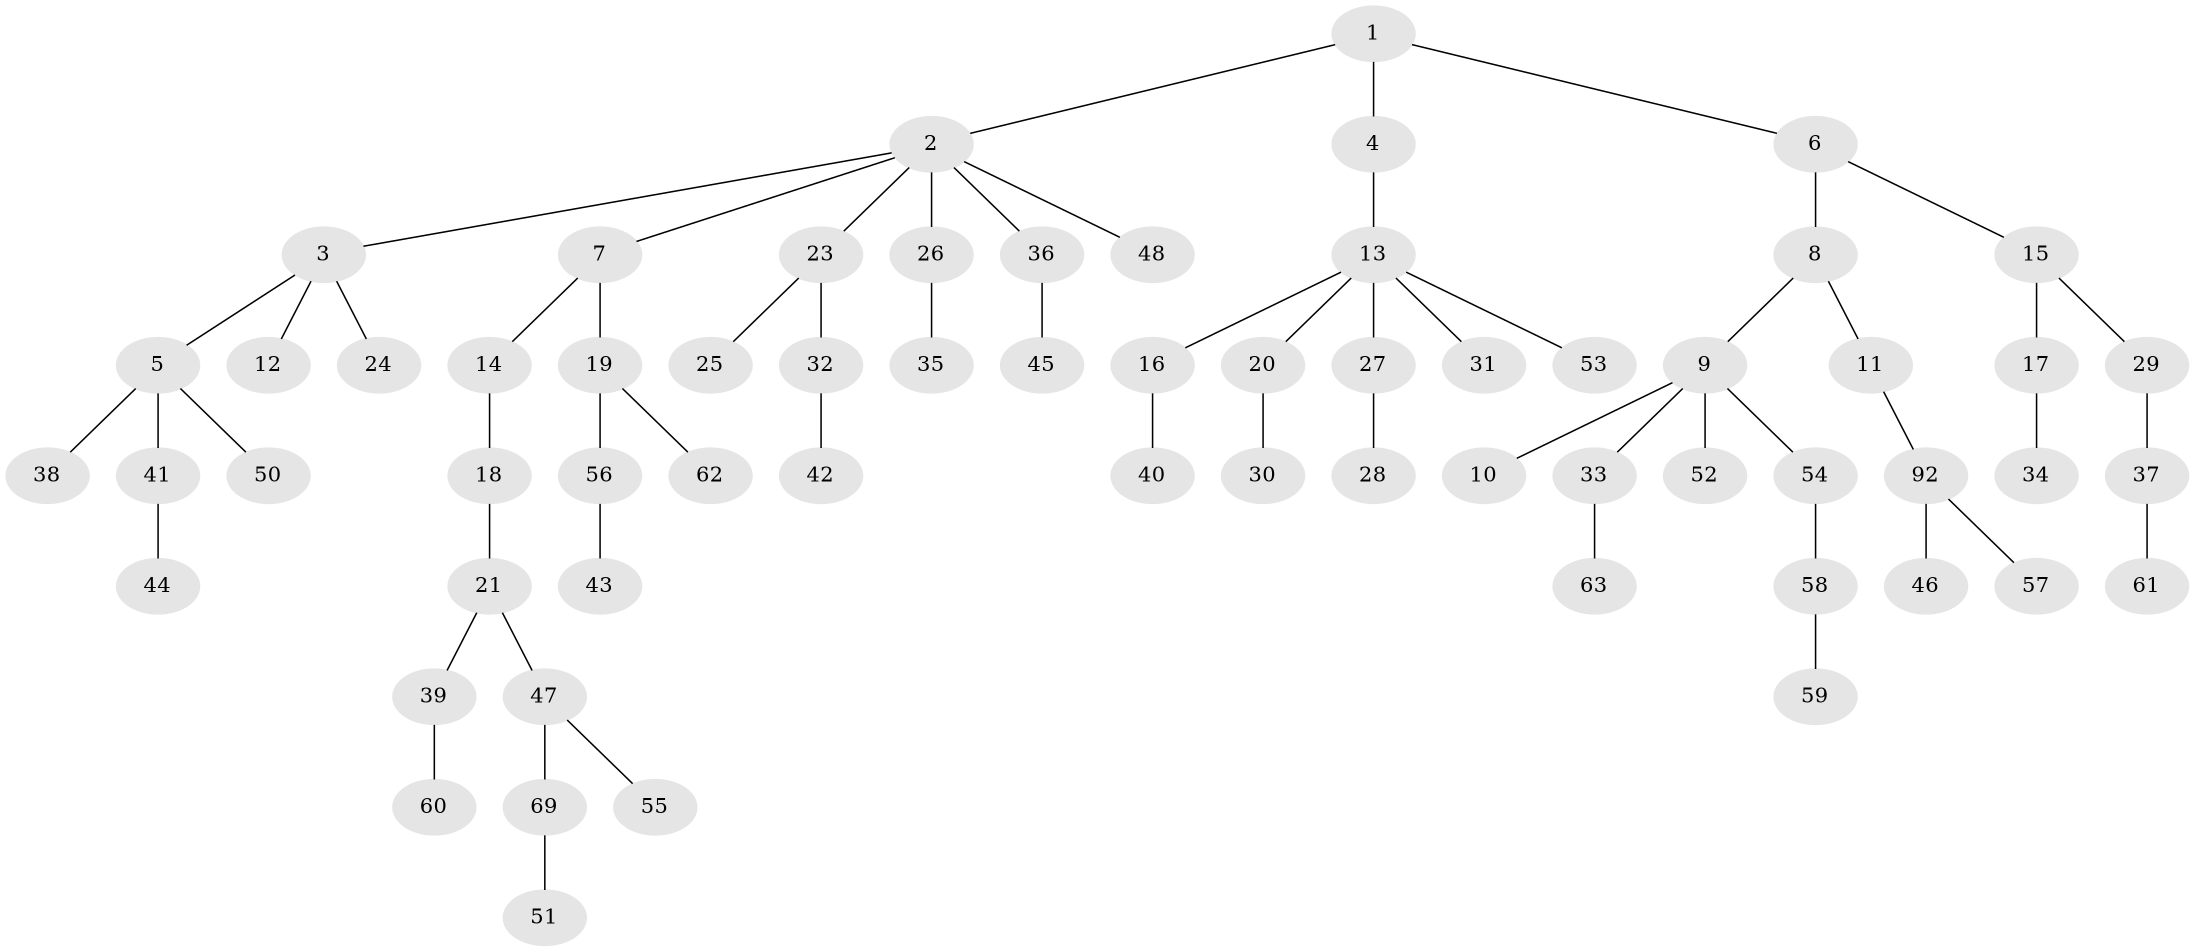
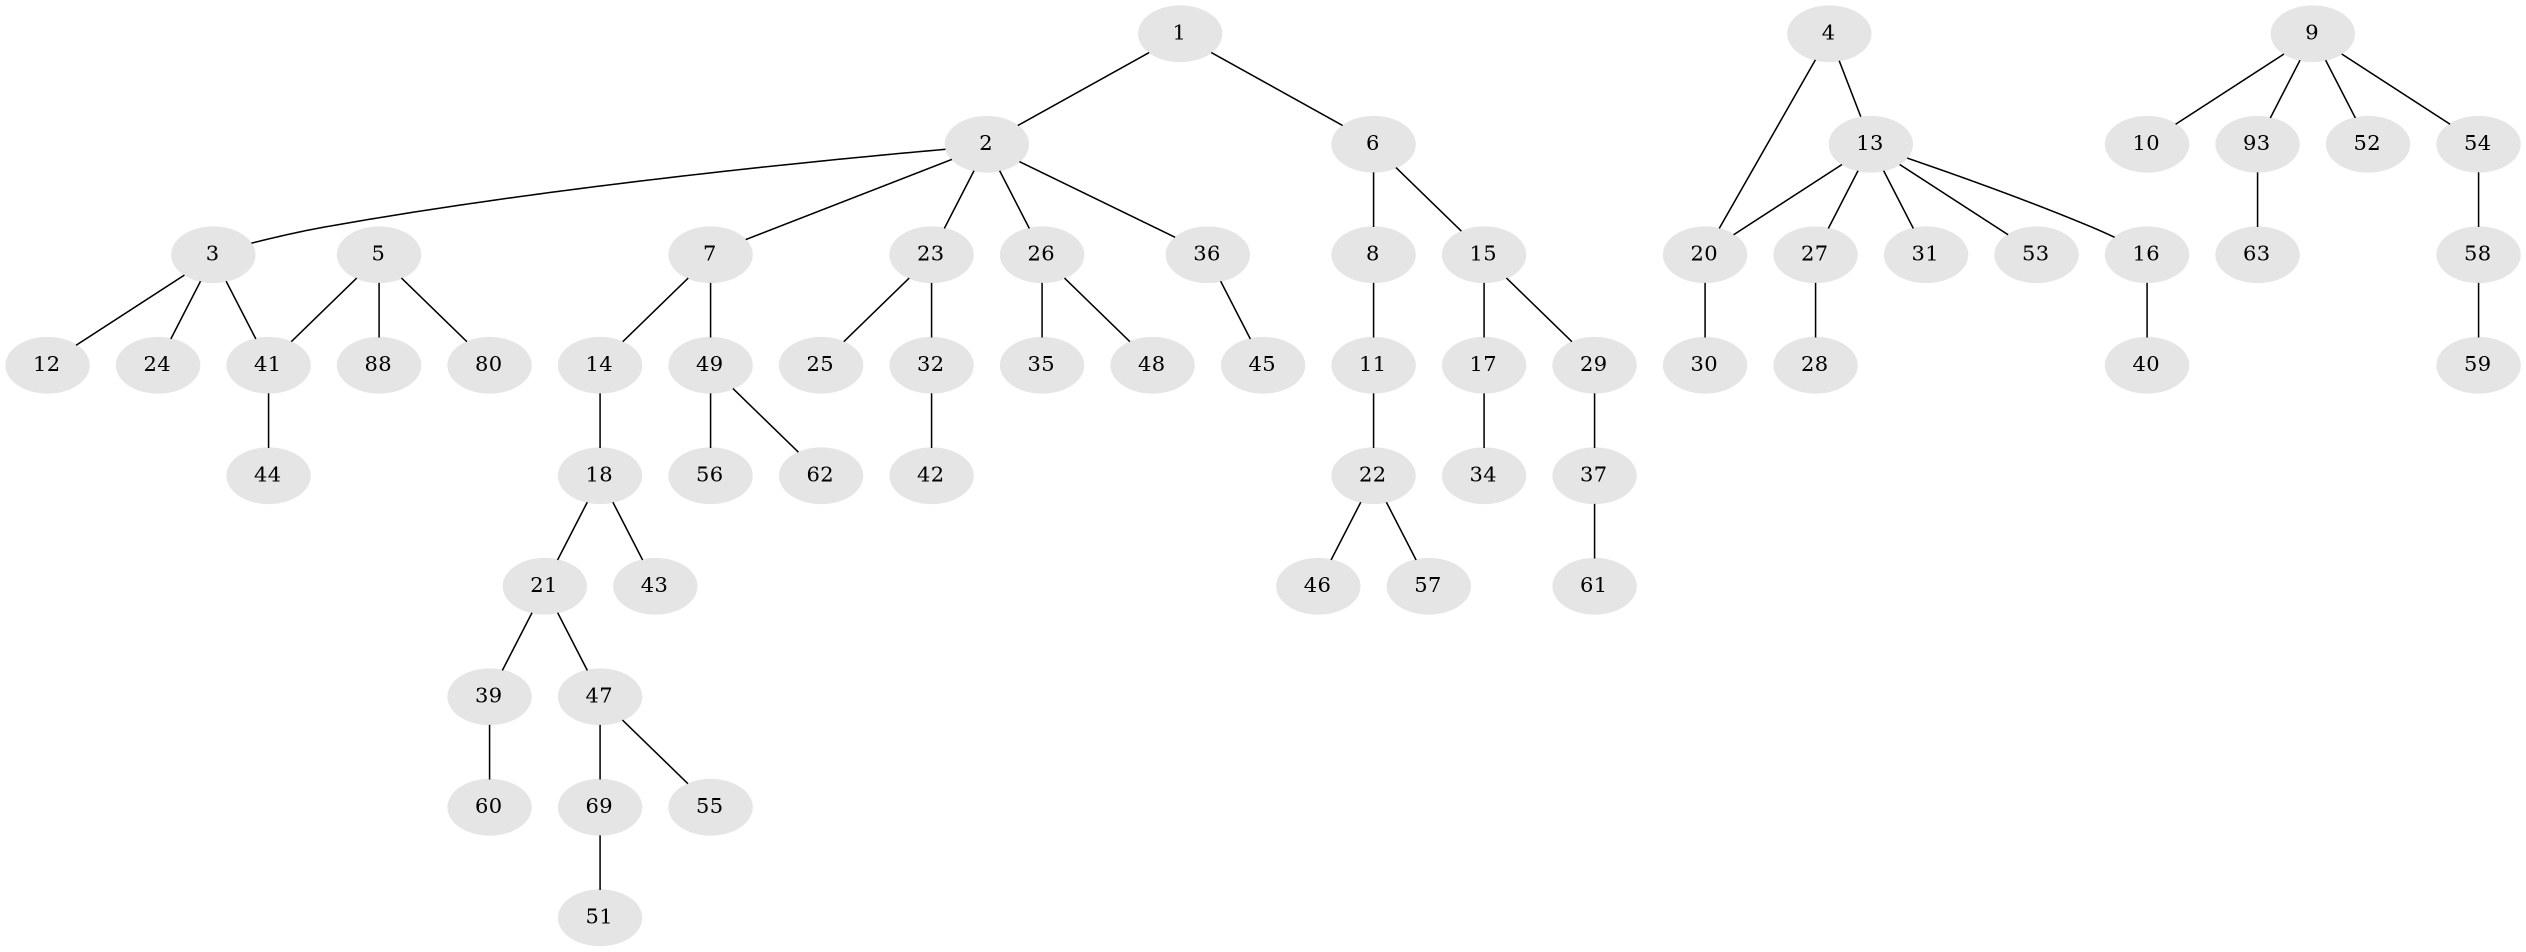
(1374, 89) -> (1767, 144)
(1042, 199) -> (1097, 310)
(241, 310) -> (241, 310)
(1760, 310) -> none
(600, 365) -> (711, 365)
(48, 476) -> (379, 365)
(269, 476) -> (490, 365)
(1595, 476) -> (2258, 144)
(1926, 476) -> (1374, 476)
(600, 531) -> (628, 531)
